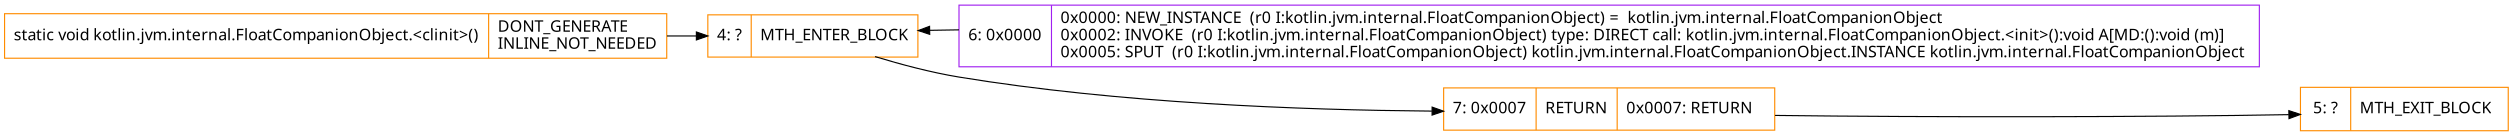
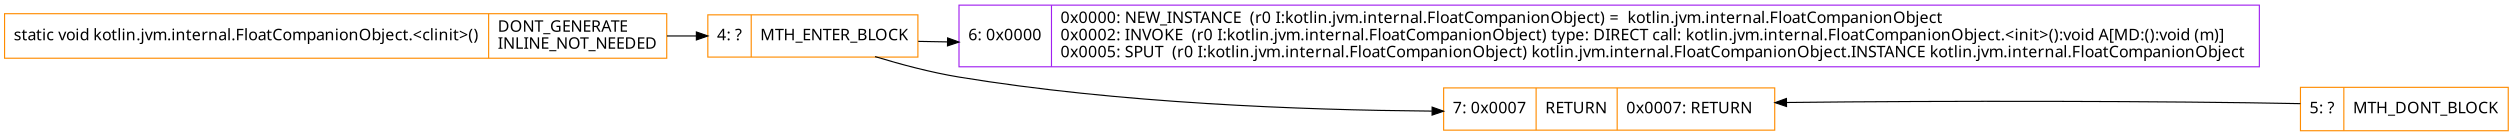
(944, 30) -> (933, 42)
(2426, 108) -> (2426, 108)
(2032, 117) -> (2044, 101)
